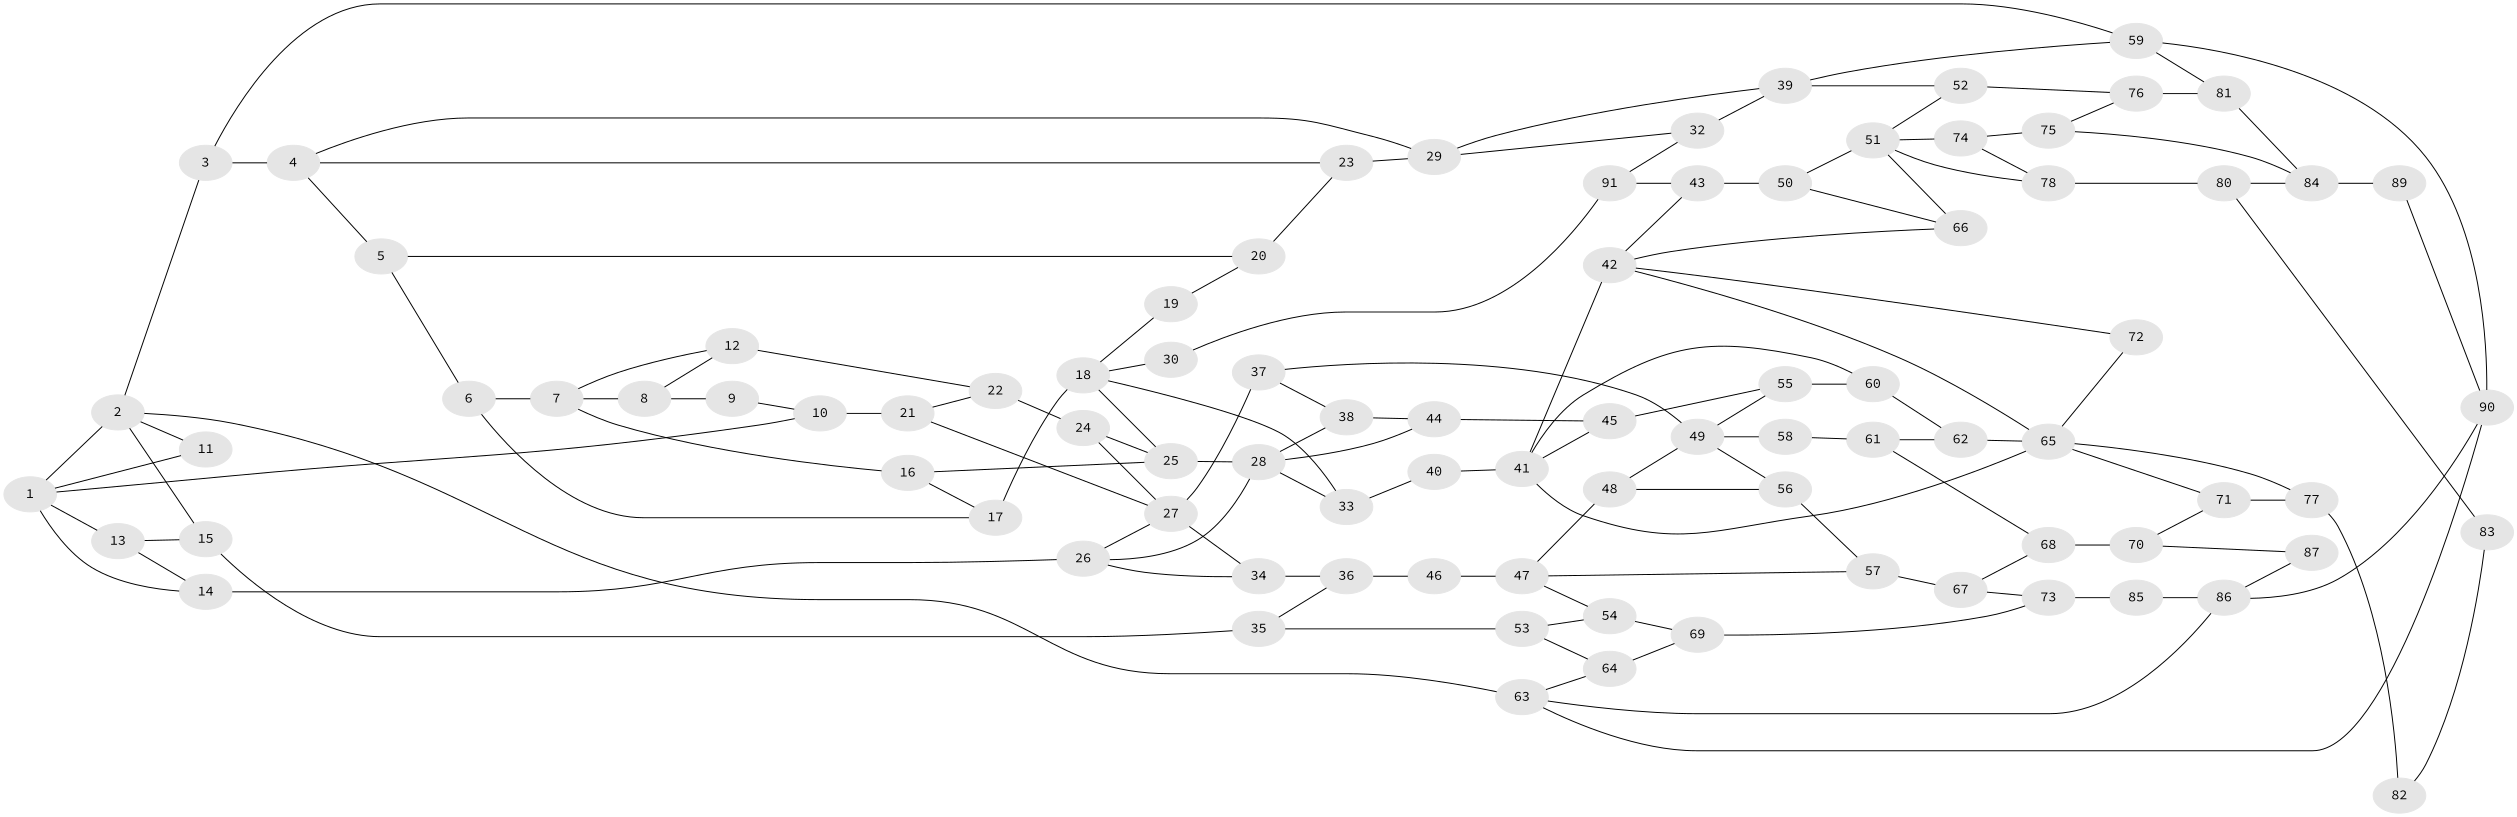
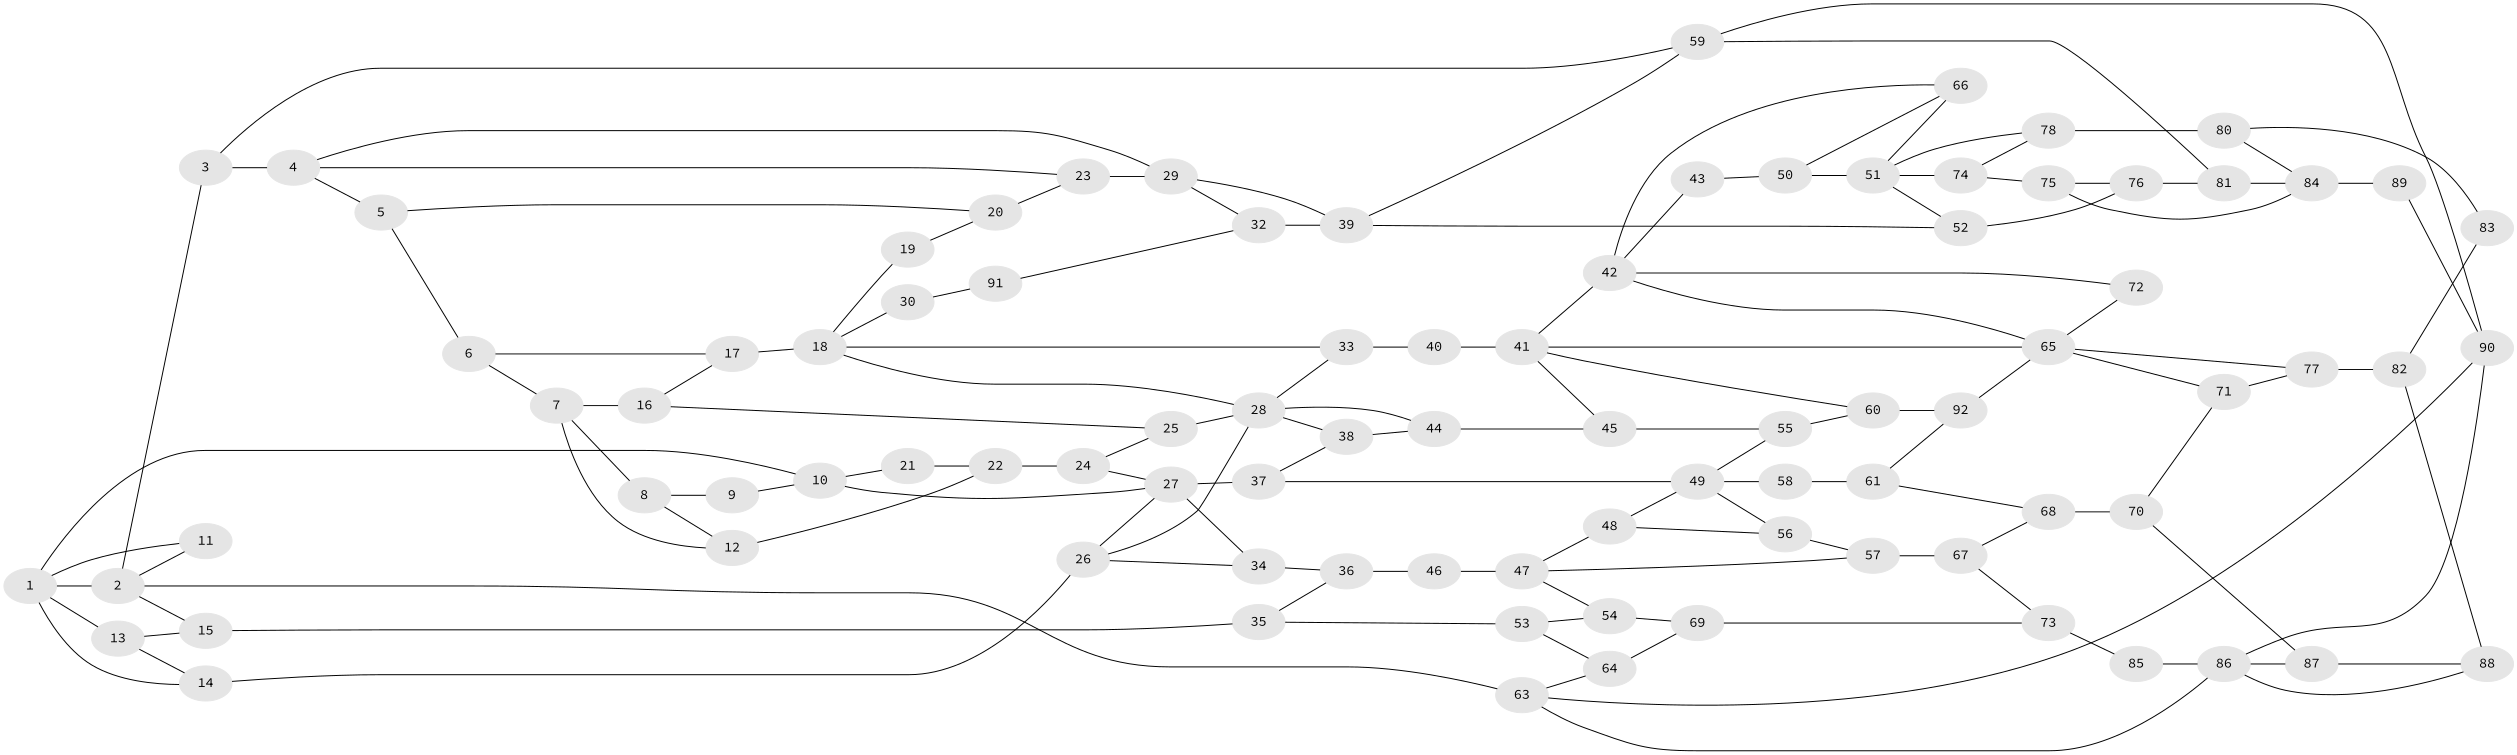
(1654, 183) -> none
(1127, 418) -> (1038, 384)
(1961, 440) -> (1961, 410)
(1018, 455) -> (995, 498)
none -> (2487, 664)
